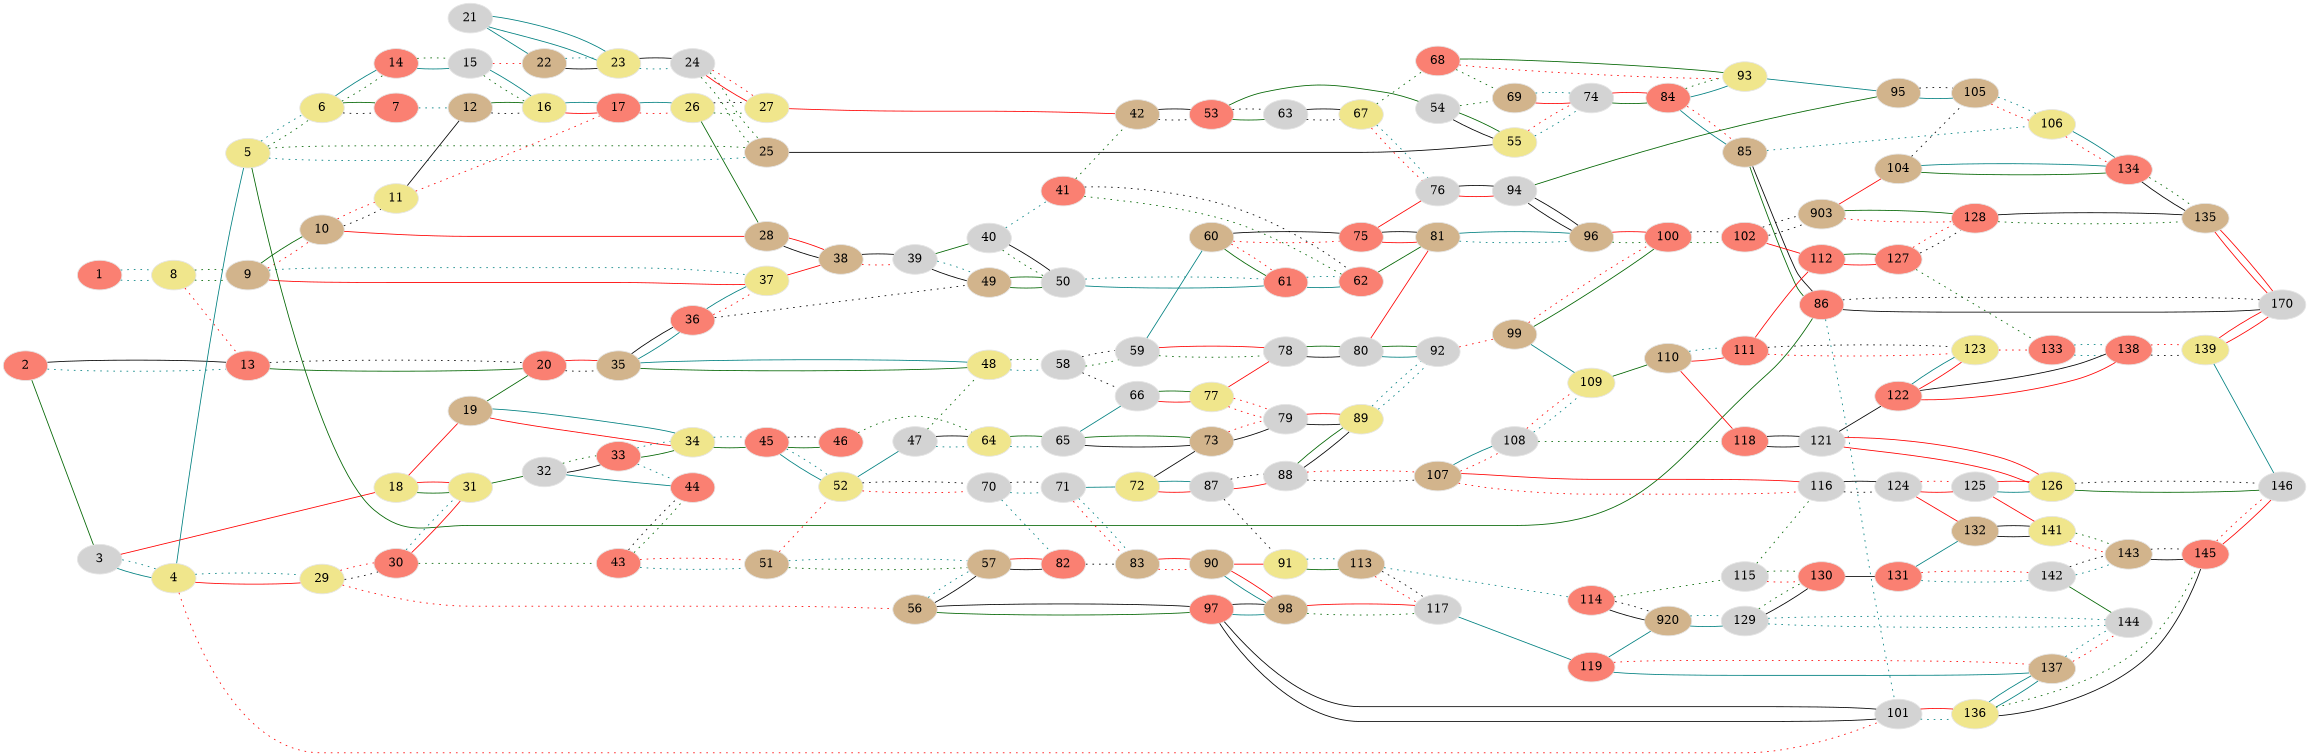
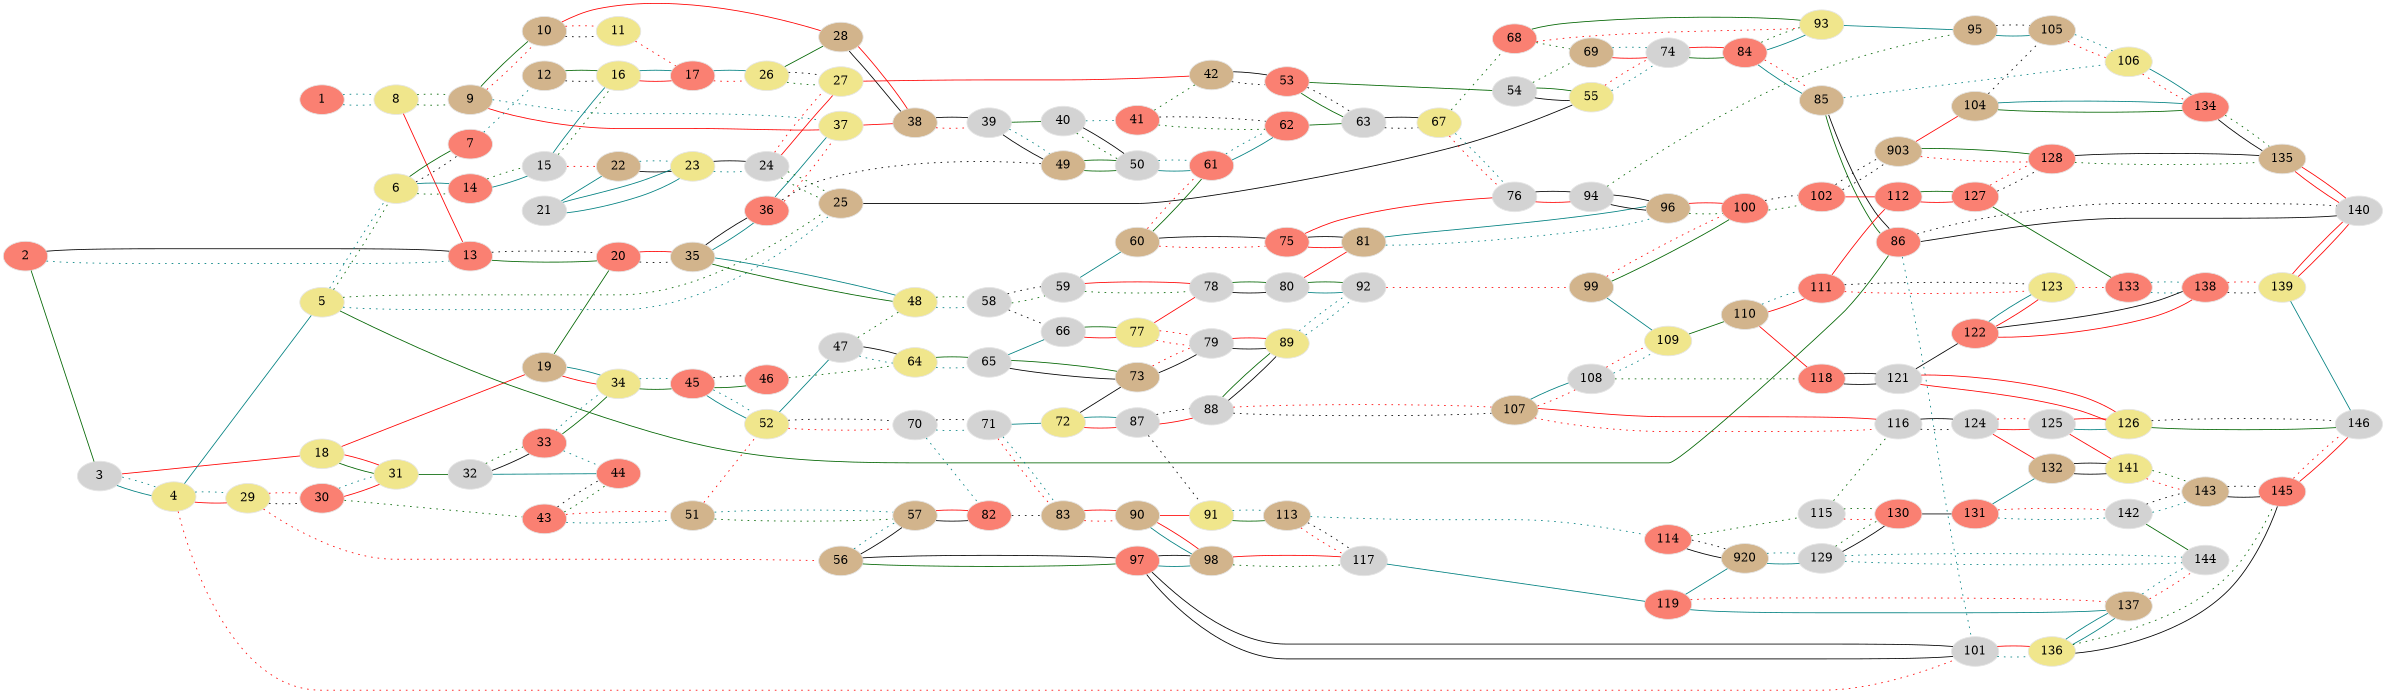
(1696, 137) -> (1772, 90)
(433, 153) -> none
(1399, 259) -> (1326, 124)
(1975, 305) -> (2052, 242)
(2282, 305) -> (2359, 211)
(208, 317) -> (424, 159)
